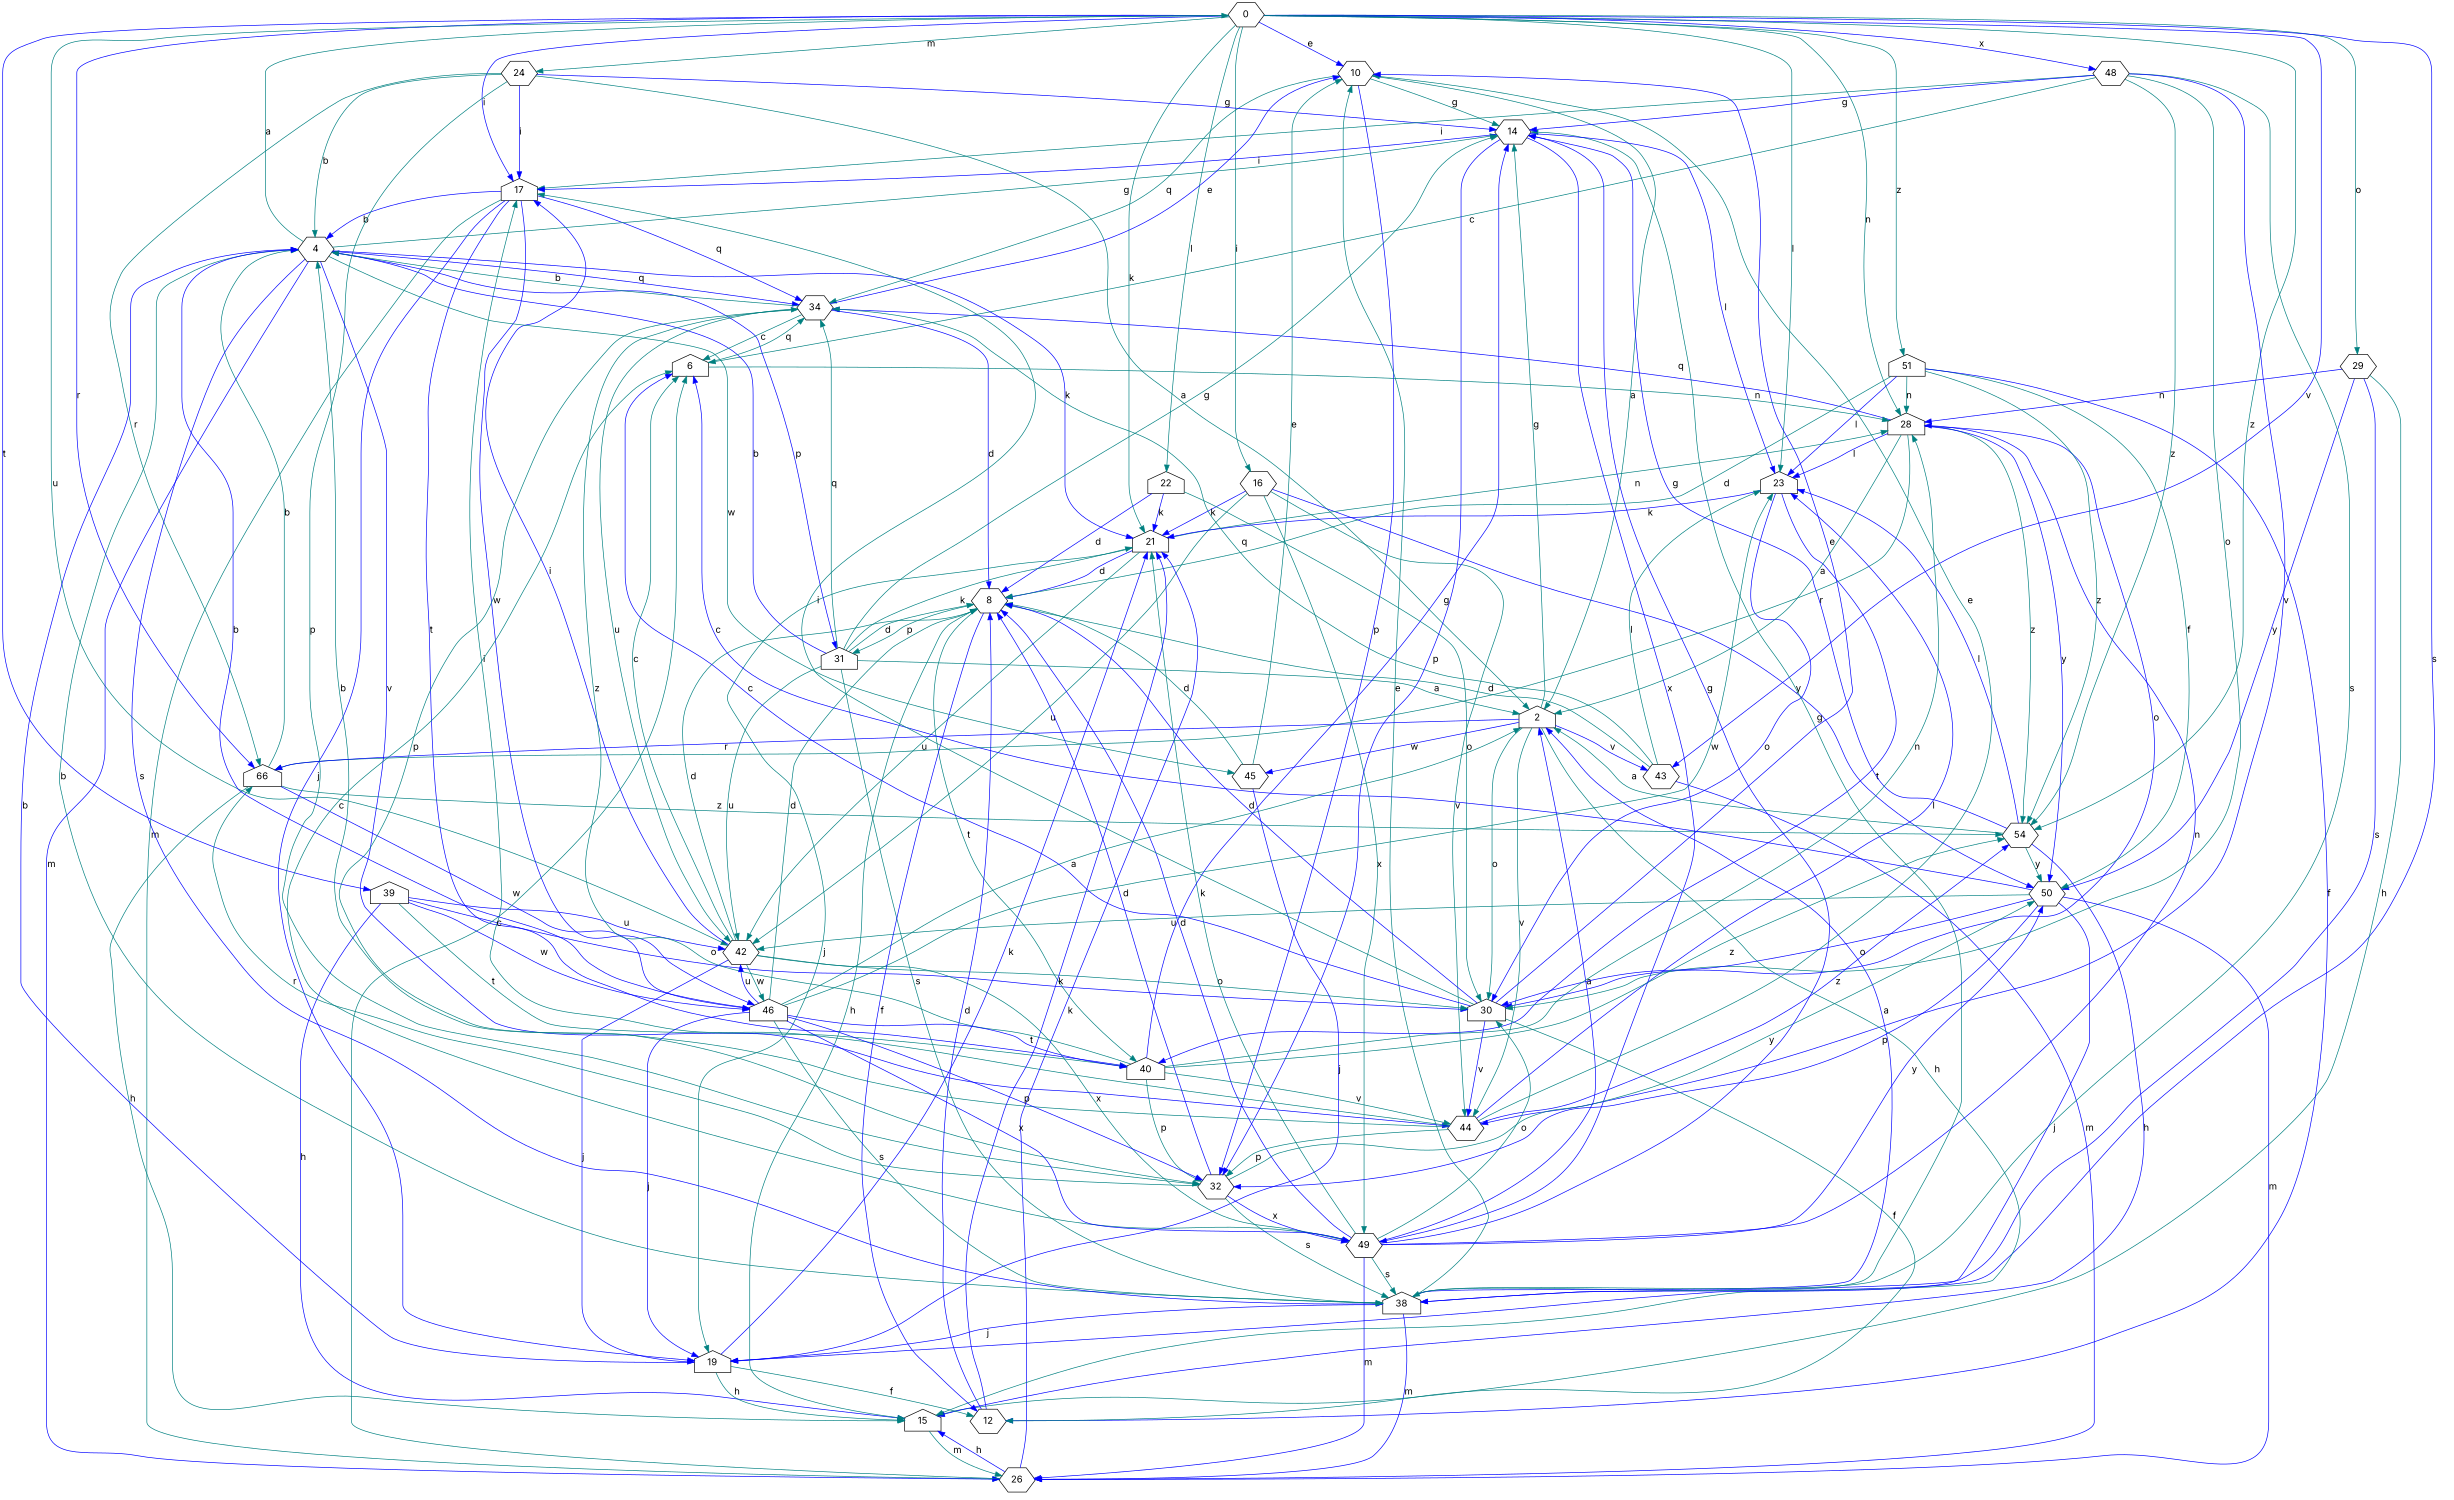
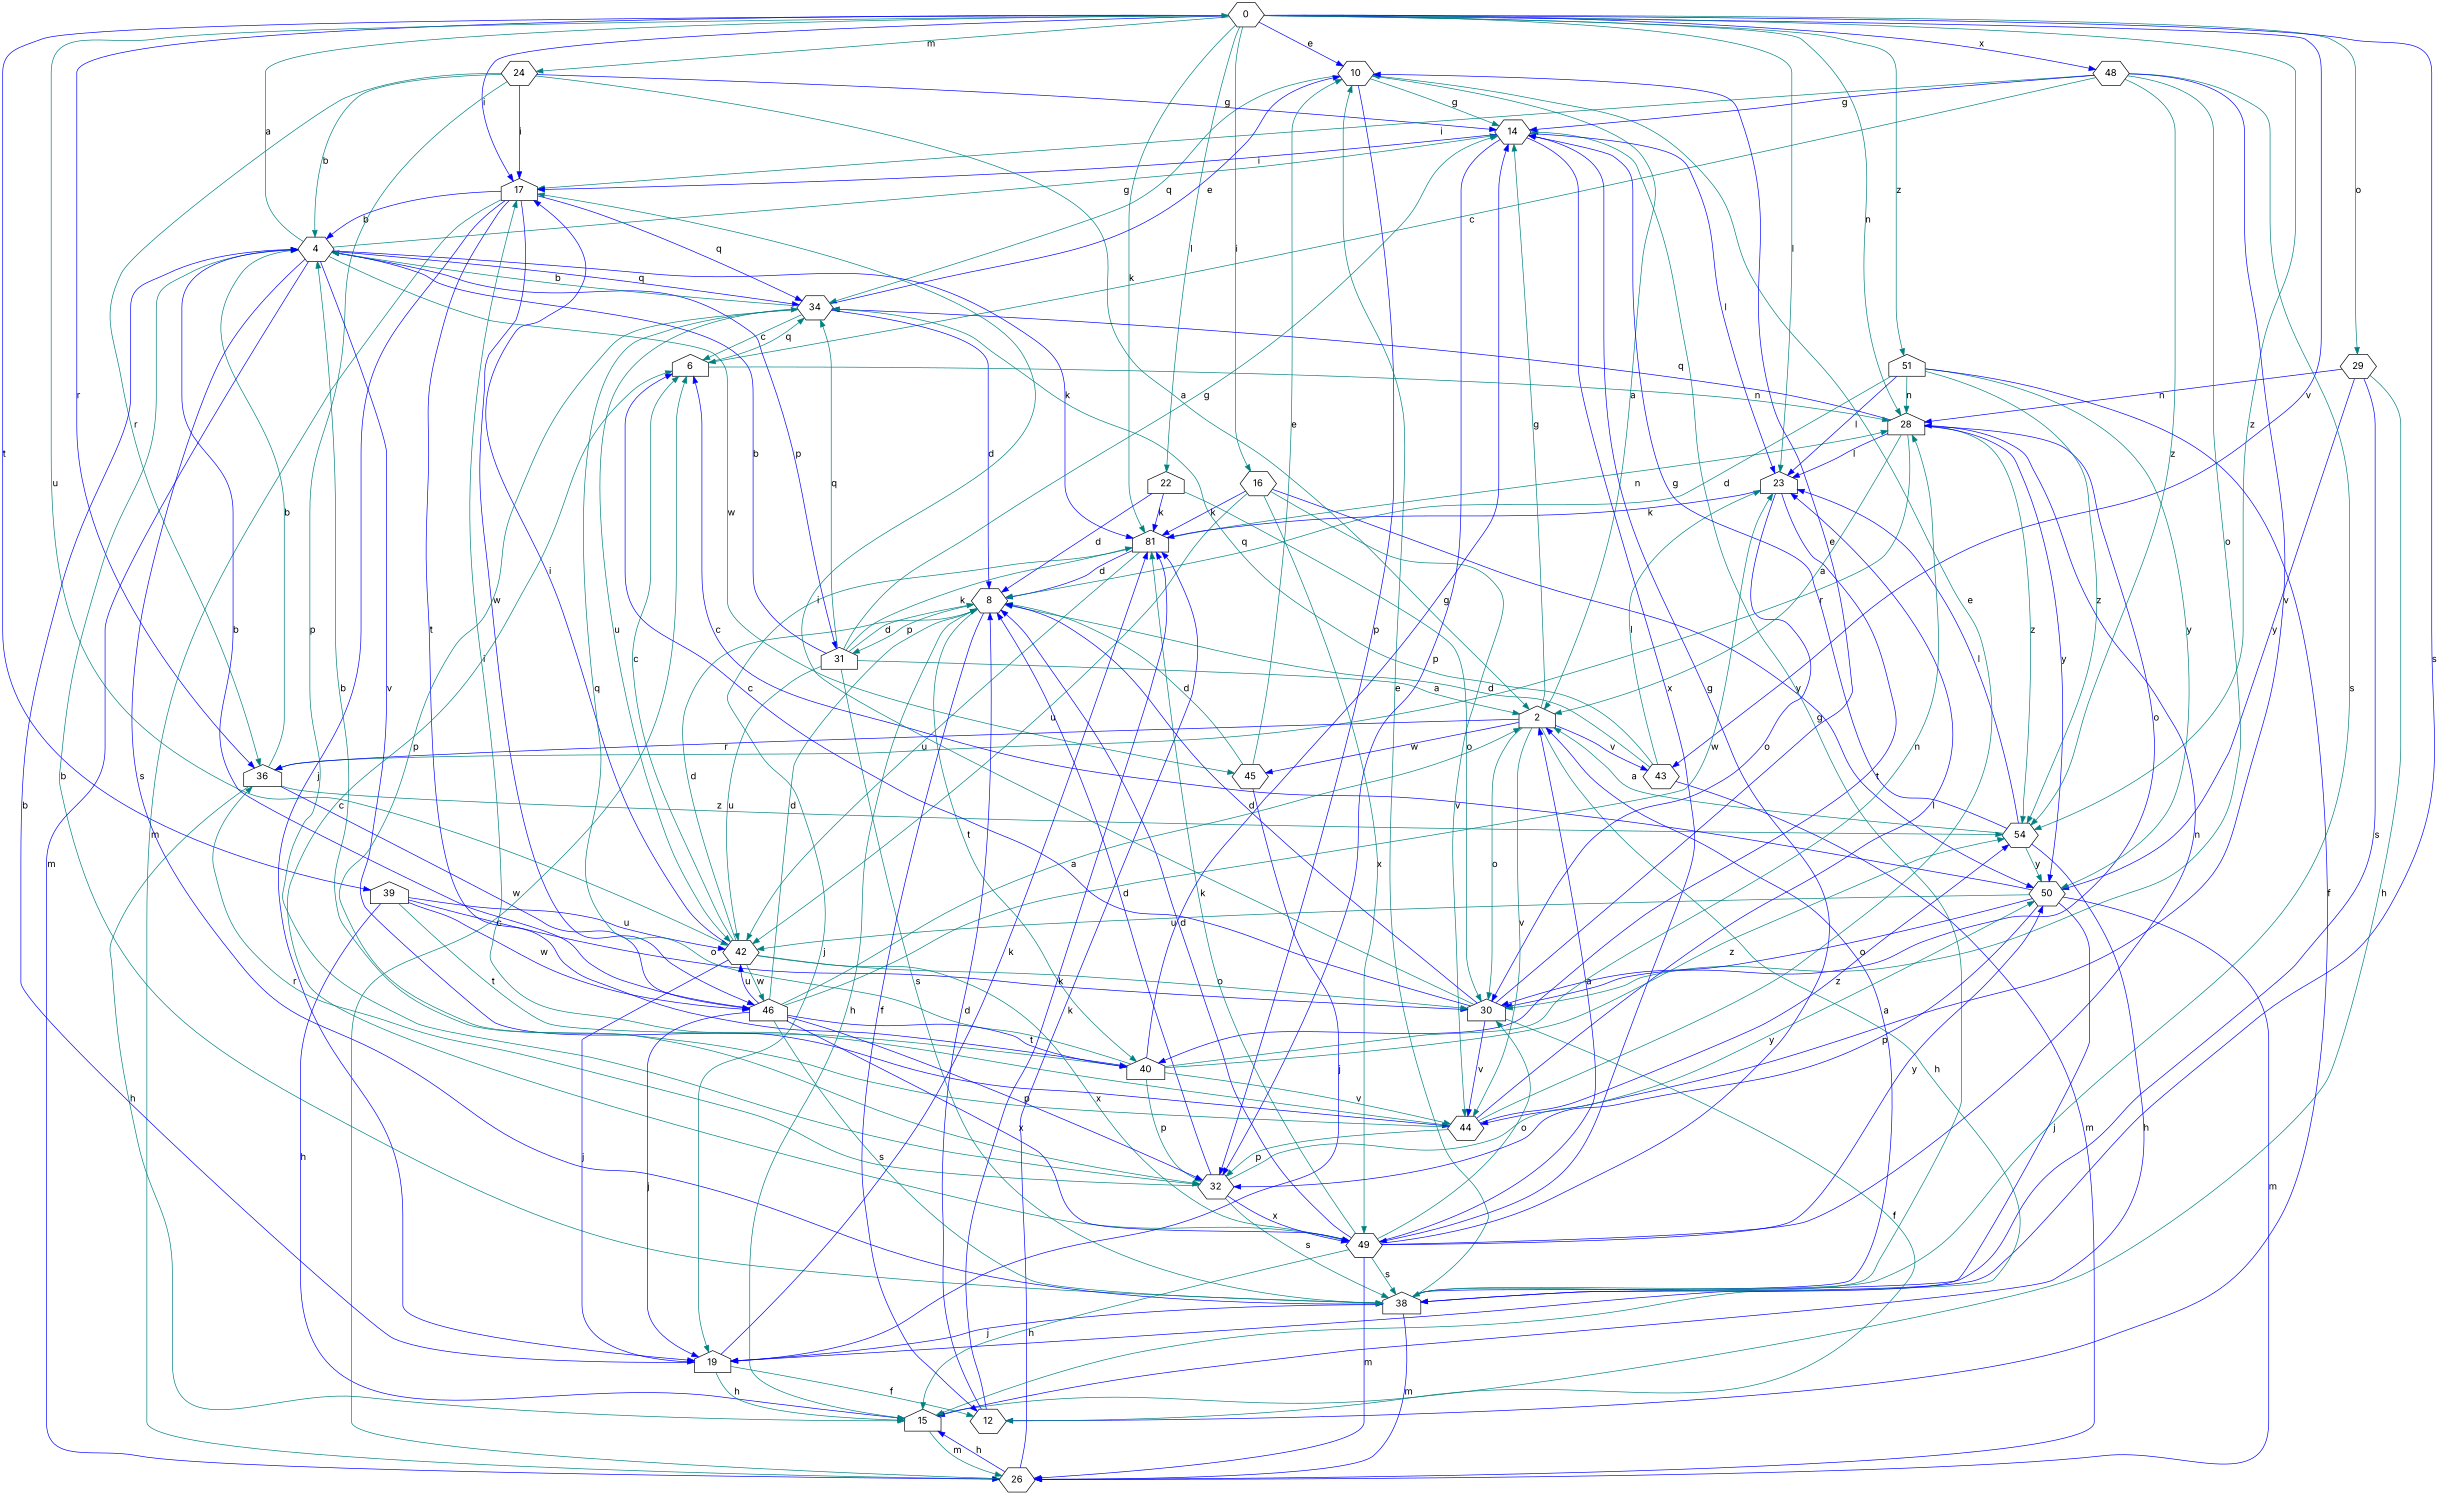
(1151, 542) -> (1151, 542)
(2189, 630) -> (2189, 630)
(597, 689) -> (597, 689)
(263, 777) -> (263, 777)
none -> (1122, 1304)
